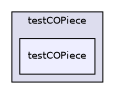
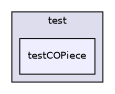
(57, 21) -> (57, 21)
